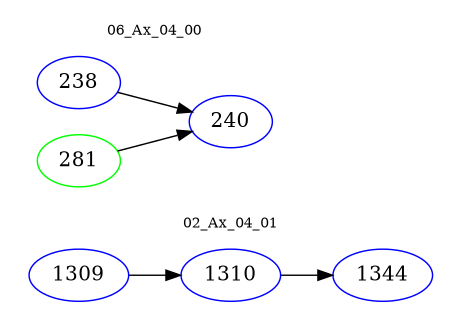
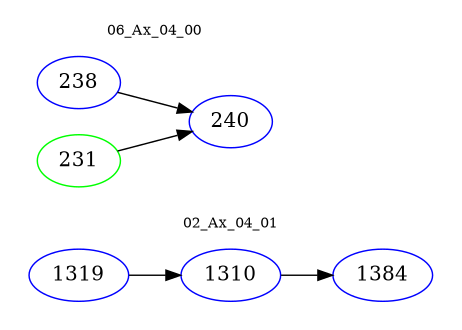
(79, 161) -> (79, 161)
(79, 275) -> (79, 275)
(383, 275) -> (383, 275)
